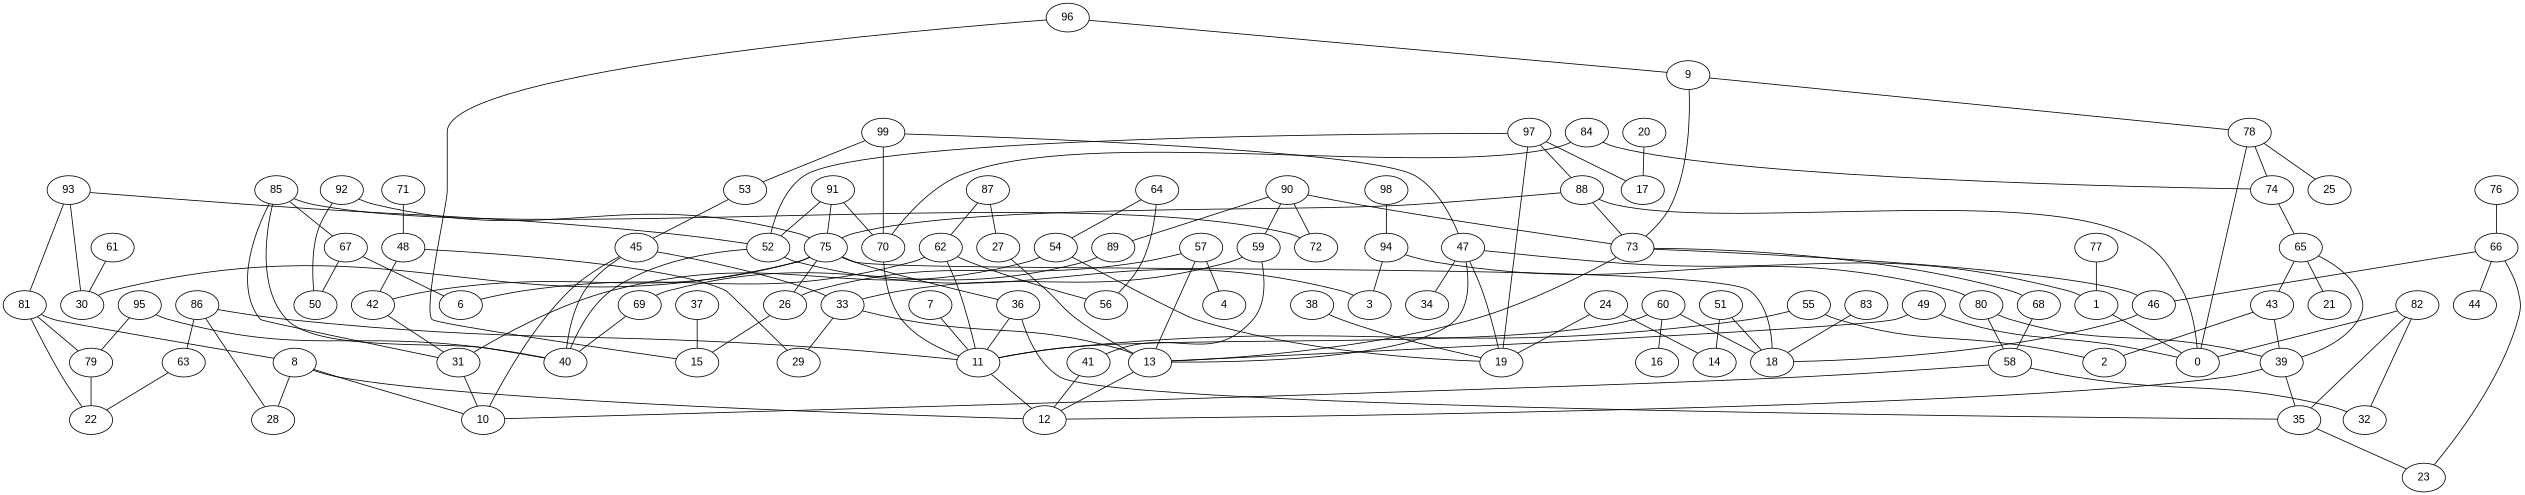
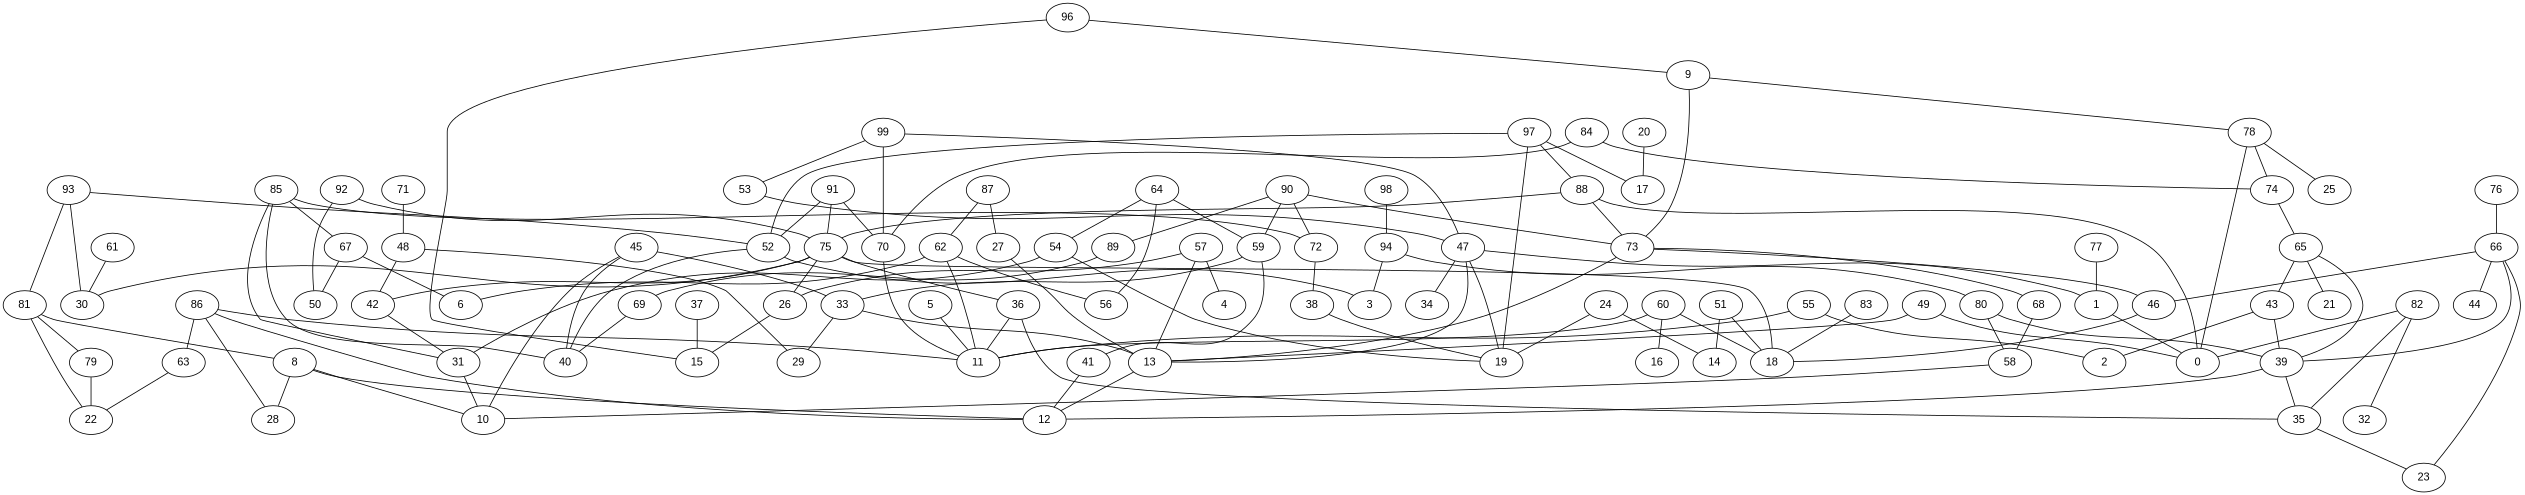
none -> (1208, 219)
(683, 223) -> (1053, 218)
none -> (1314, 276)
(140, 305) -> none
(930, 305) -> (930, 305)
none -> (2436, 347)
(2189, 388) -> none
(1012, 391) -> (512, 390)
